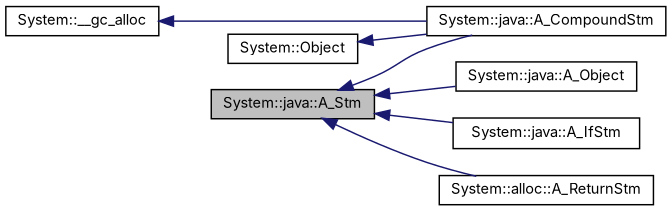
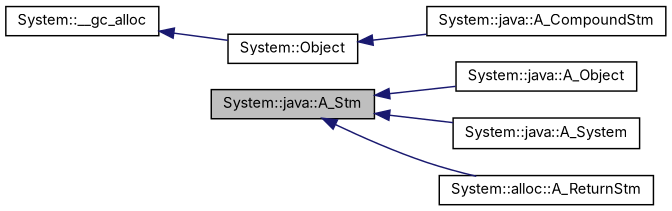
(300, 21) -> (201, 37)
(411, 56) -> none
(546, 133) -> (546, 133)
